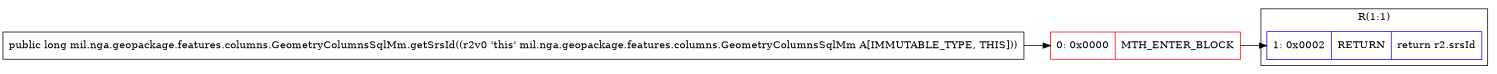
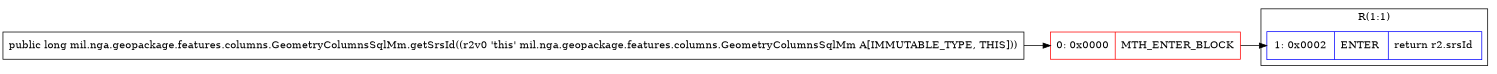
(1361, 45) -> (1360, 45)
